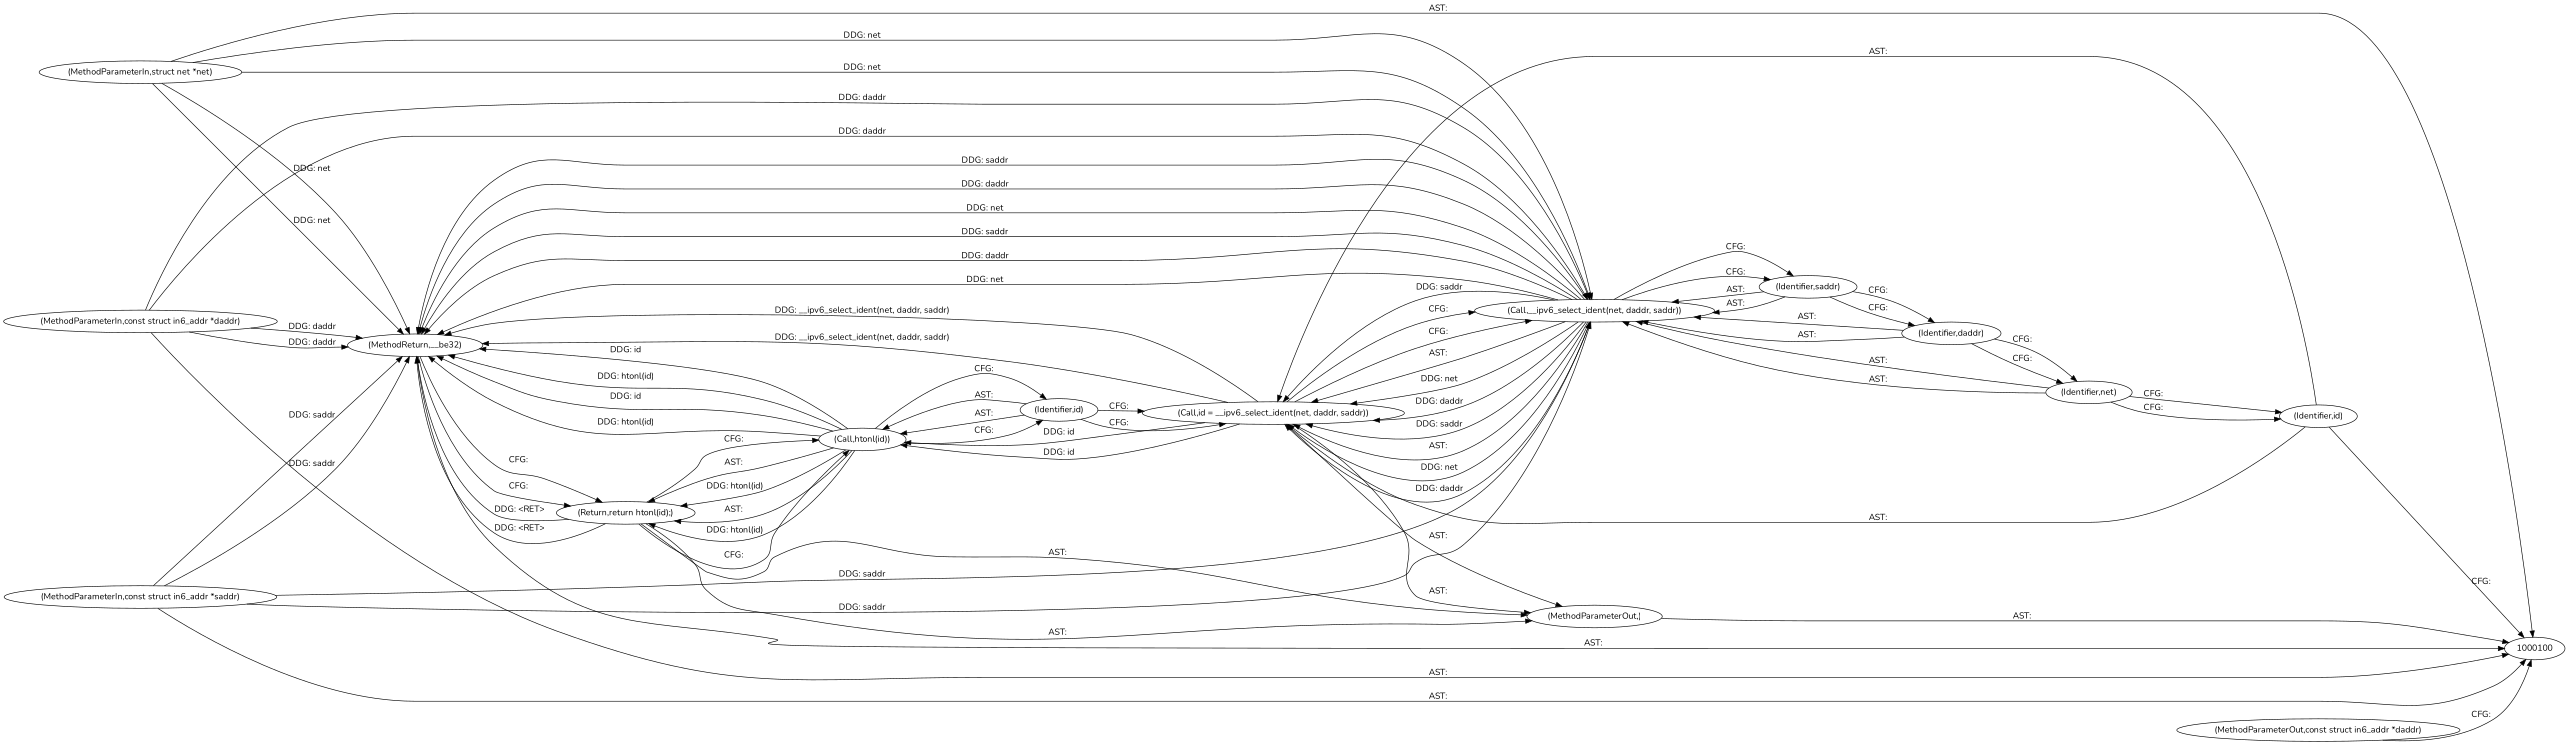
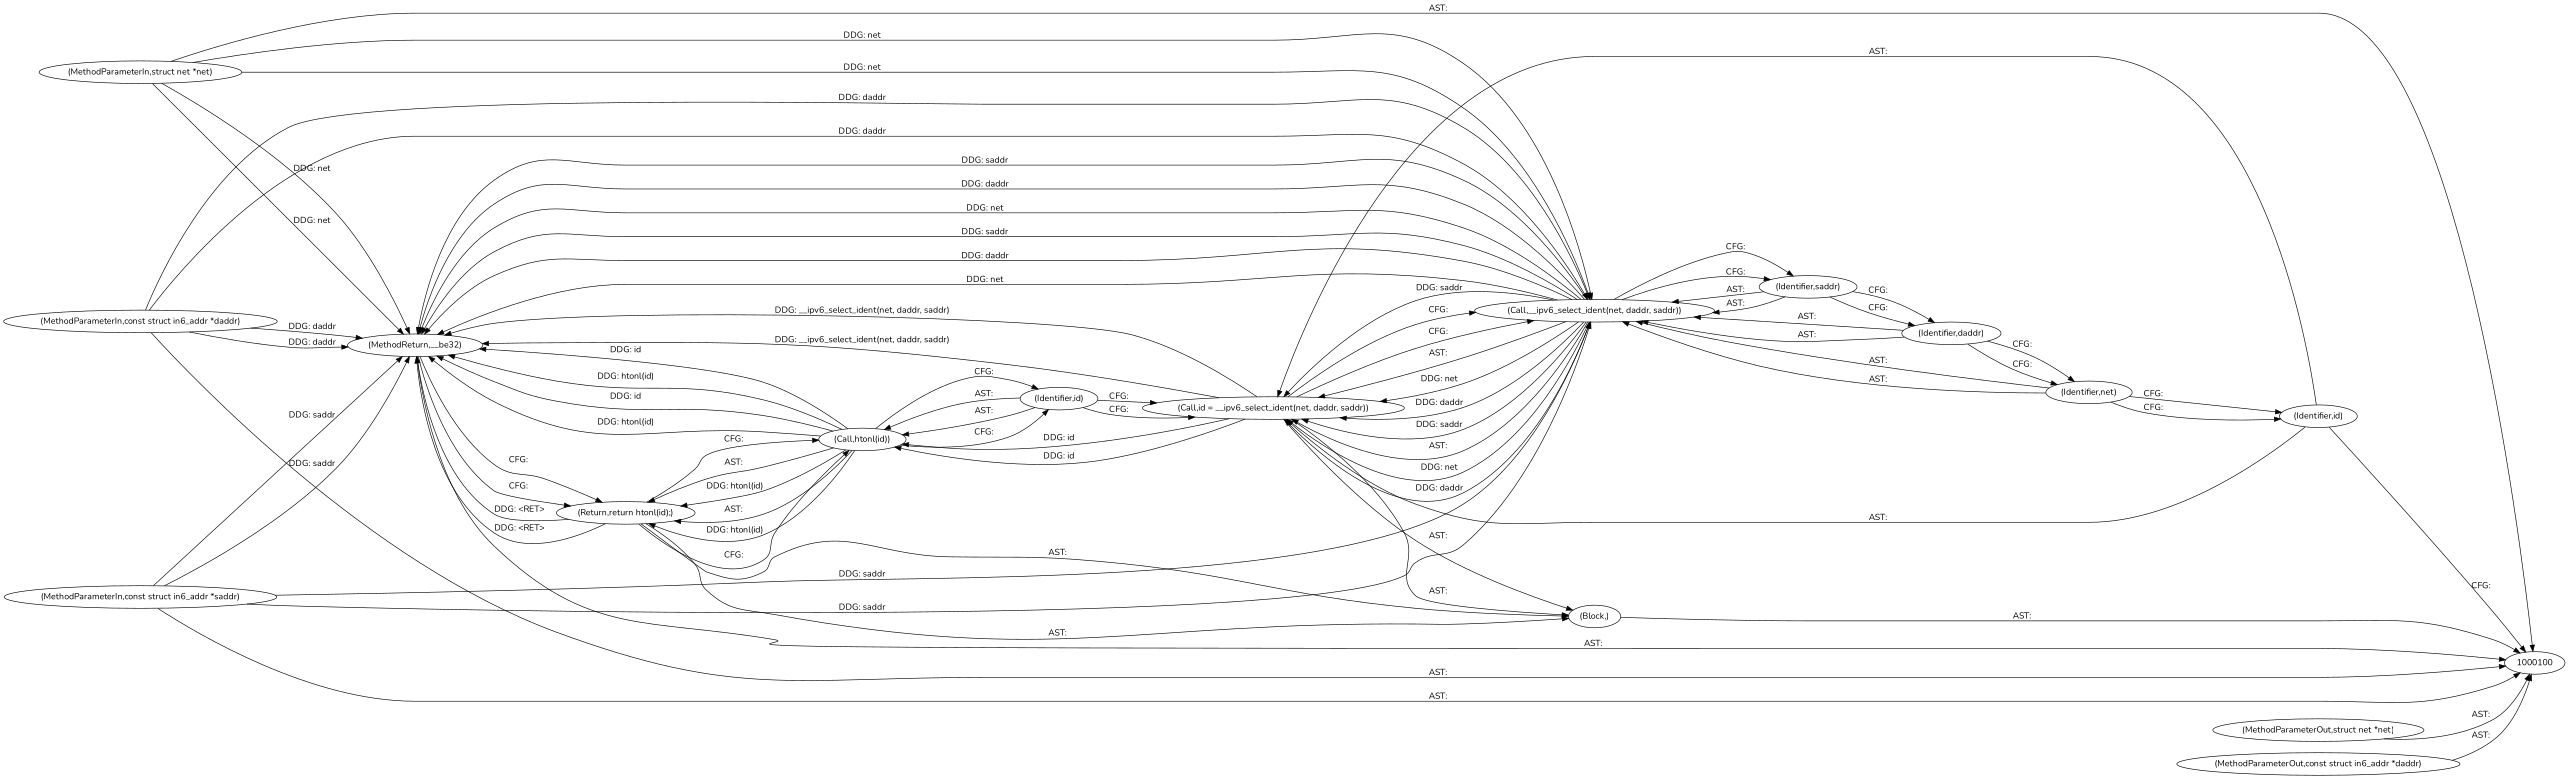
(1595, 616) -> (1595, 616)
(2482, 715) -> (2482, 735)
none -> (2318, 730)
